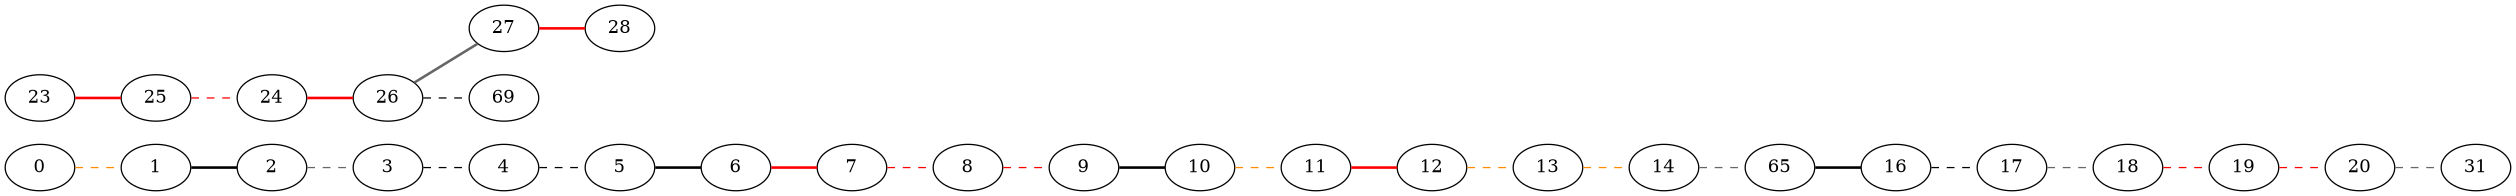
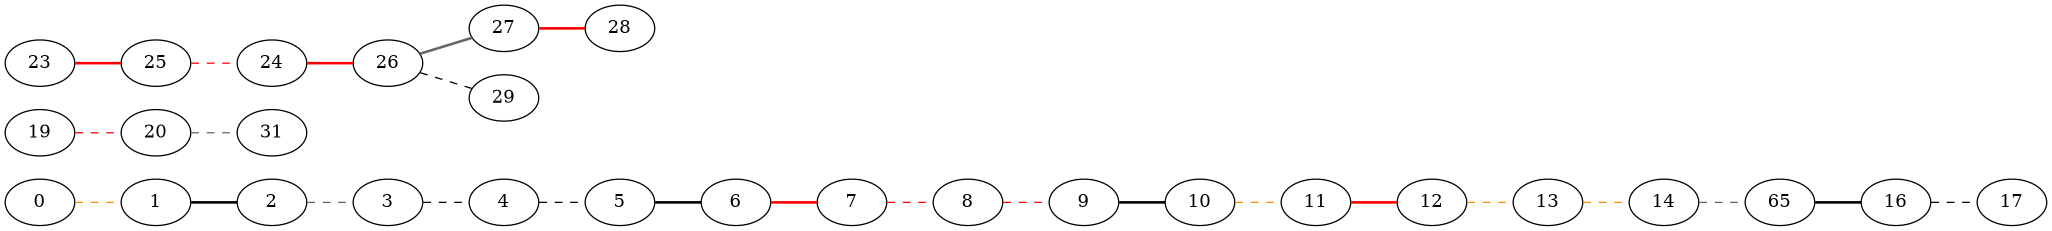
(504, 98) -> (504, 98)
(2128, 168) -> none
